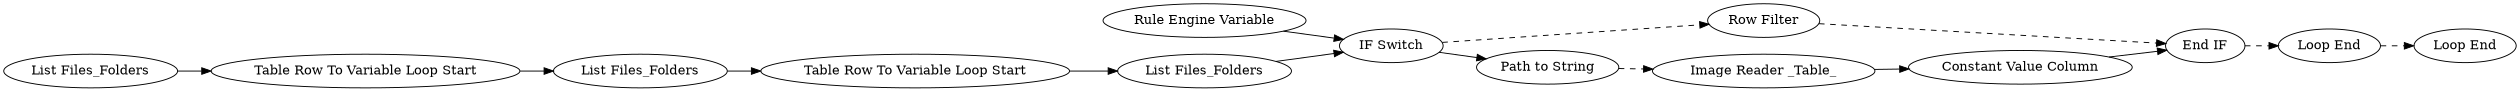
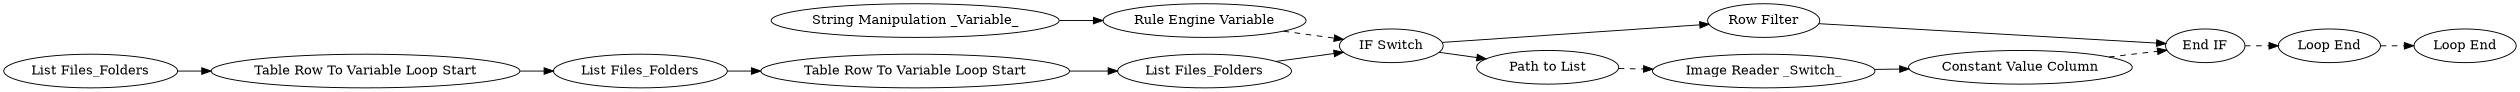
none -> (915, 21)
(1988, 33) -> (1988, 33)
(1571, 34) -> (1571, 34)
(1309, 35) -> (1309, 35)
(2133, 54) -> (2133, 54)
(1548, 67) -> (1548, 67)
(1764, 71) -> (1764, 71)
